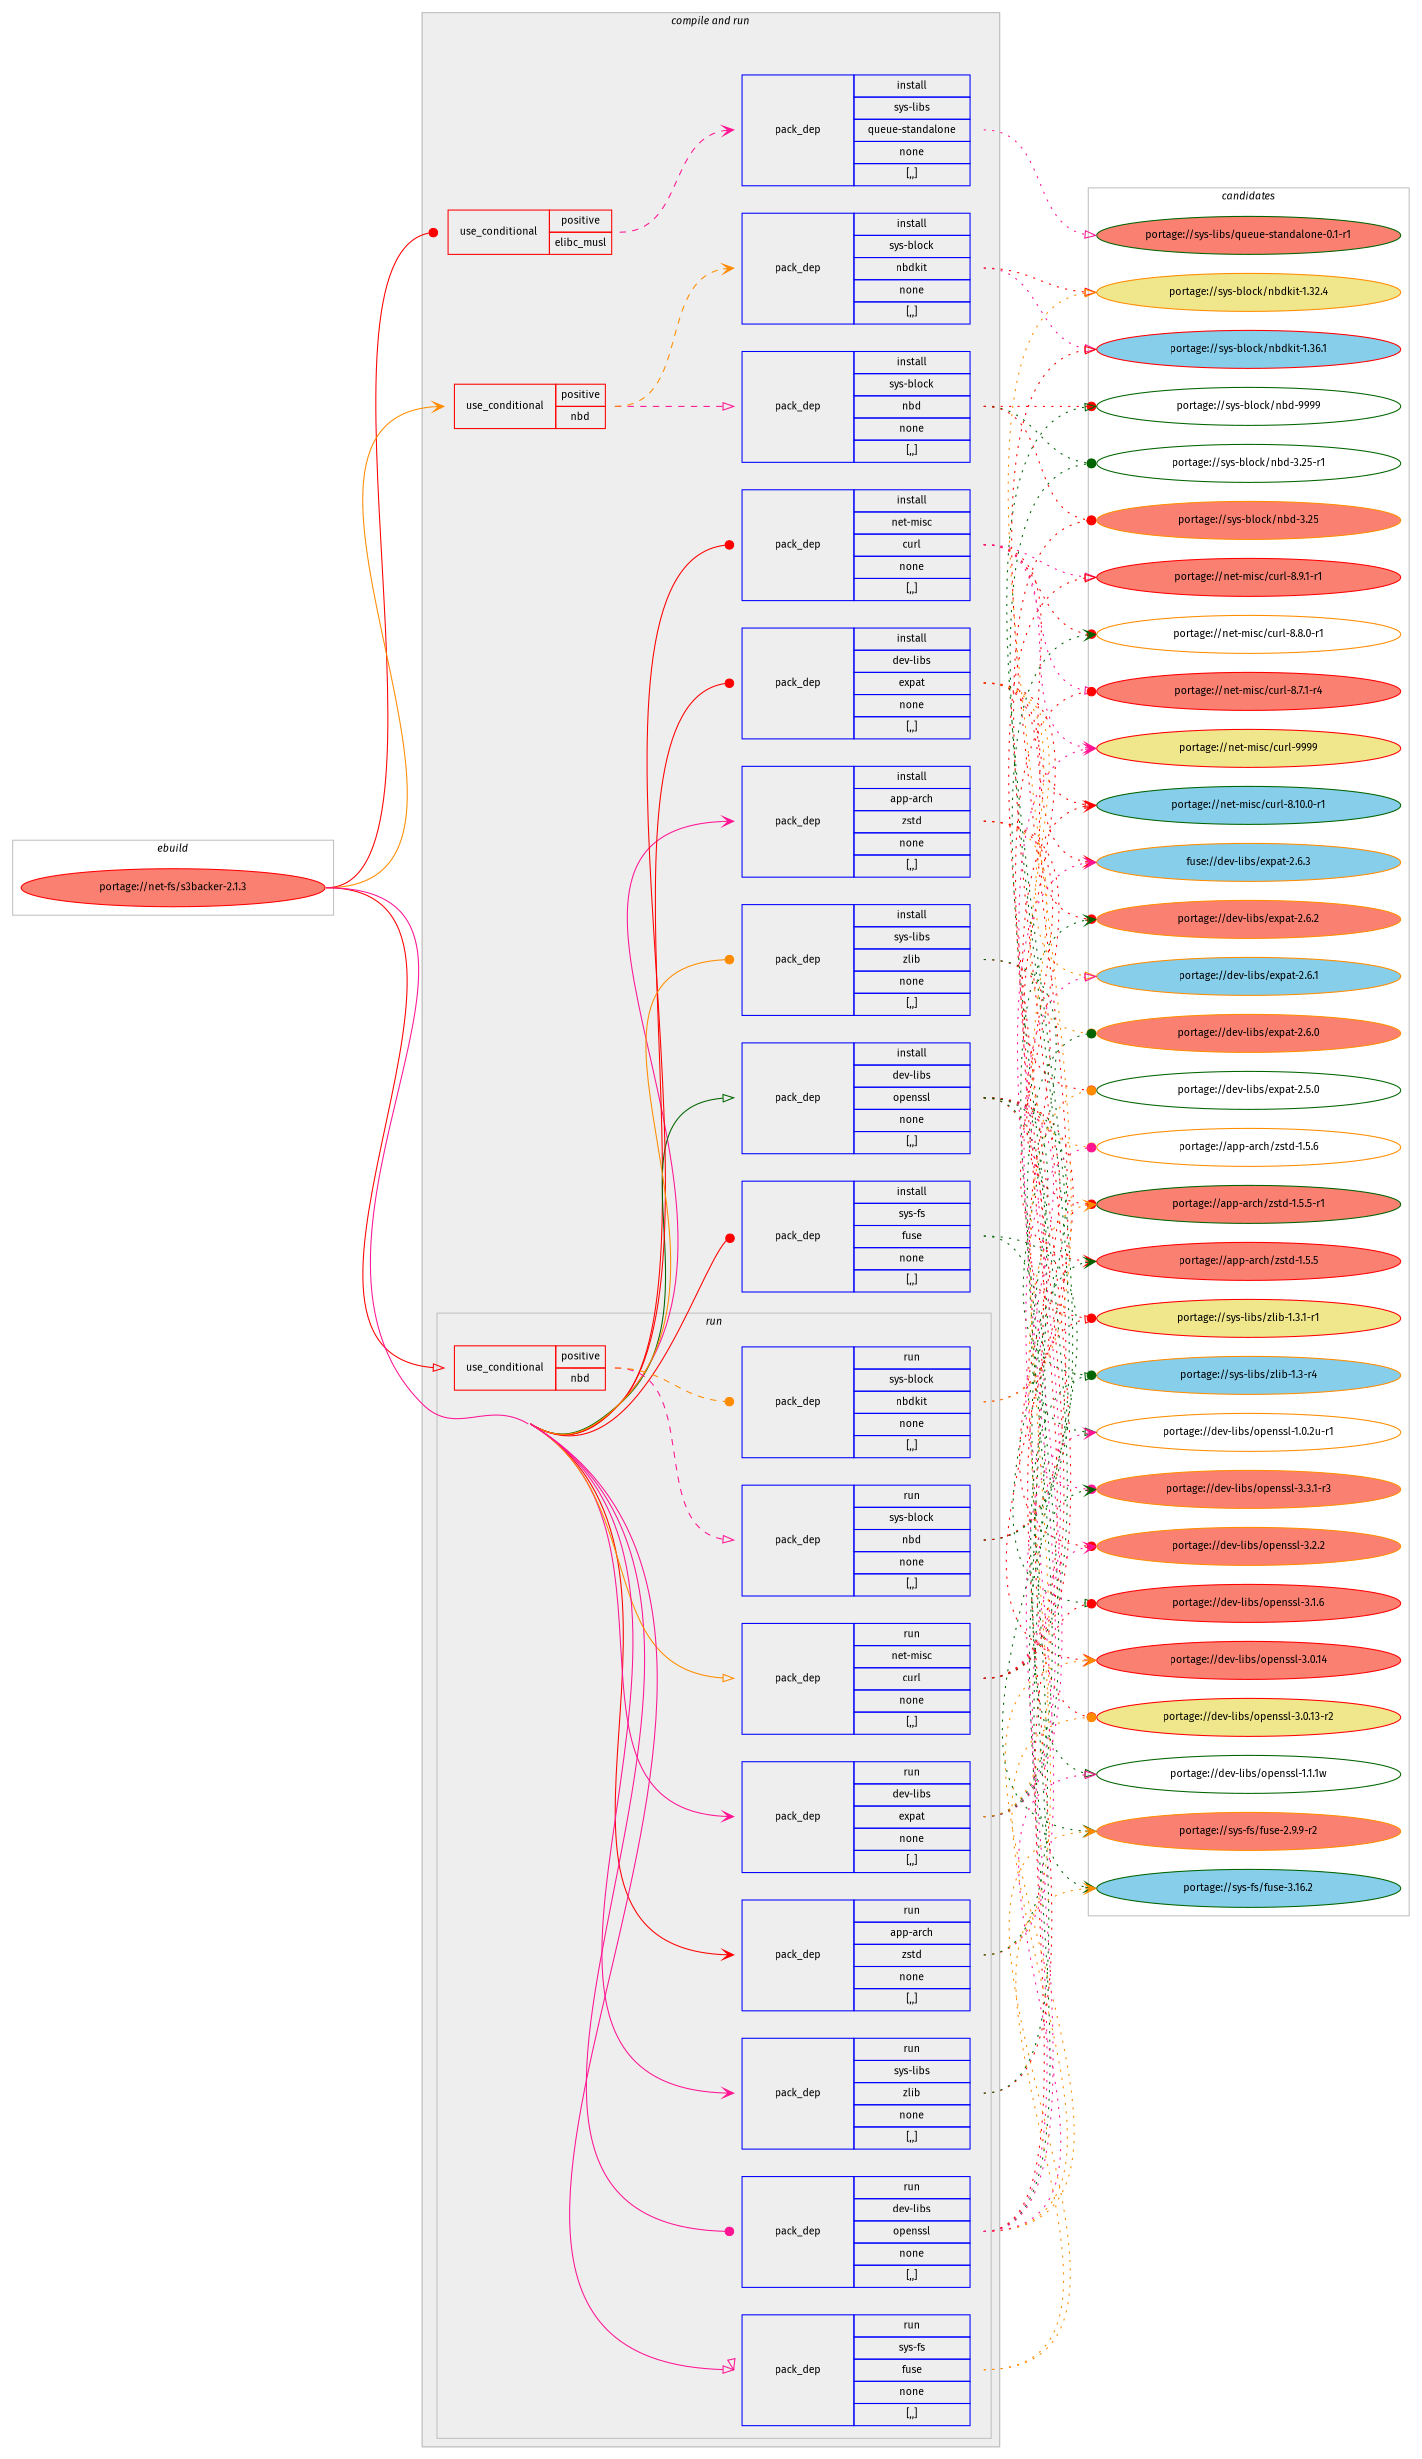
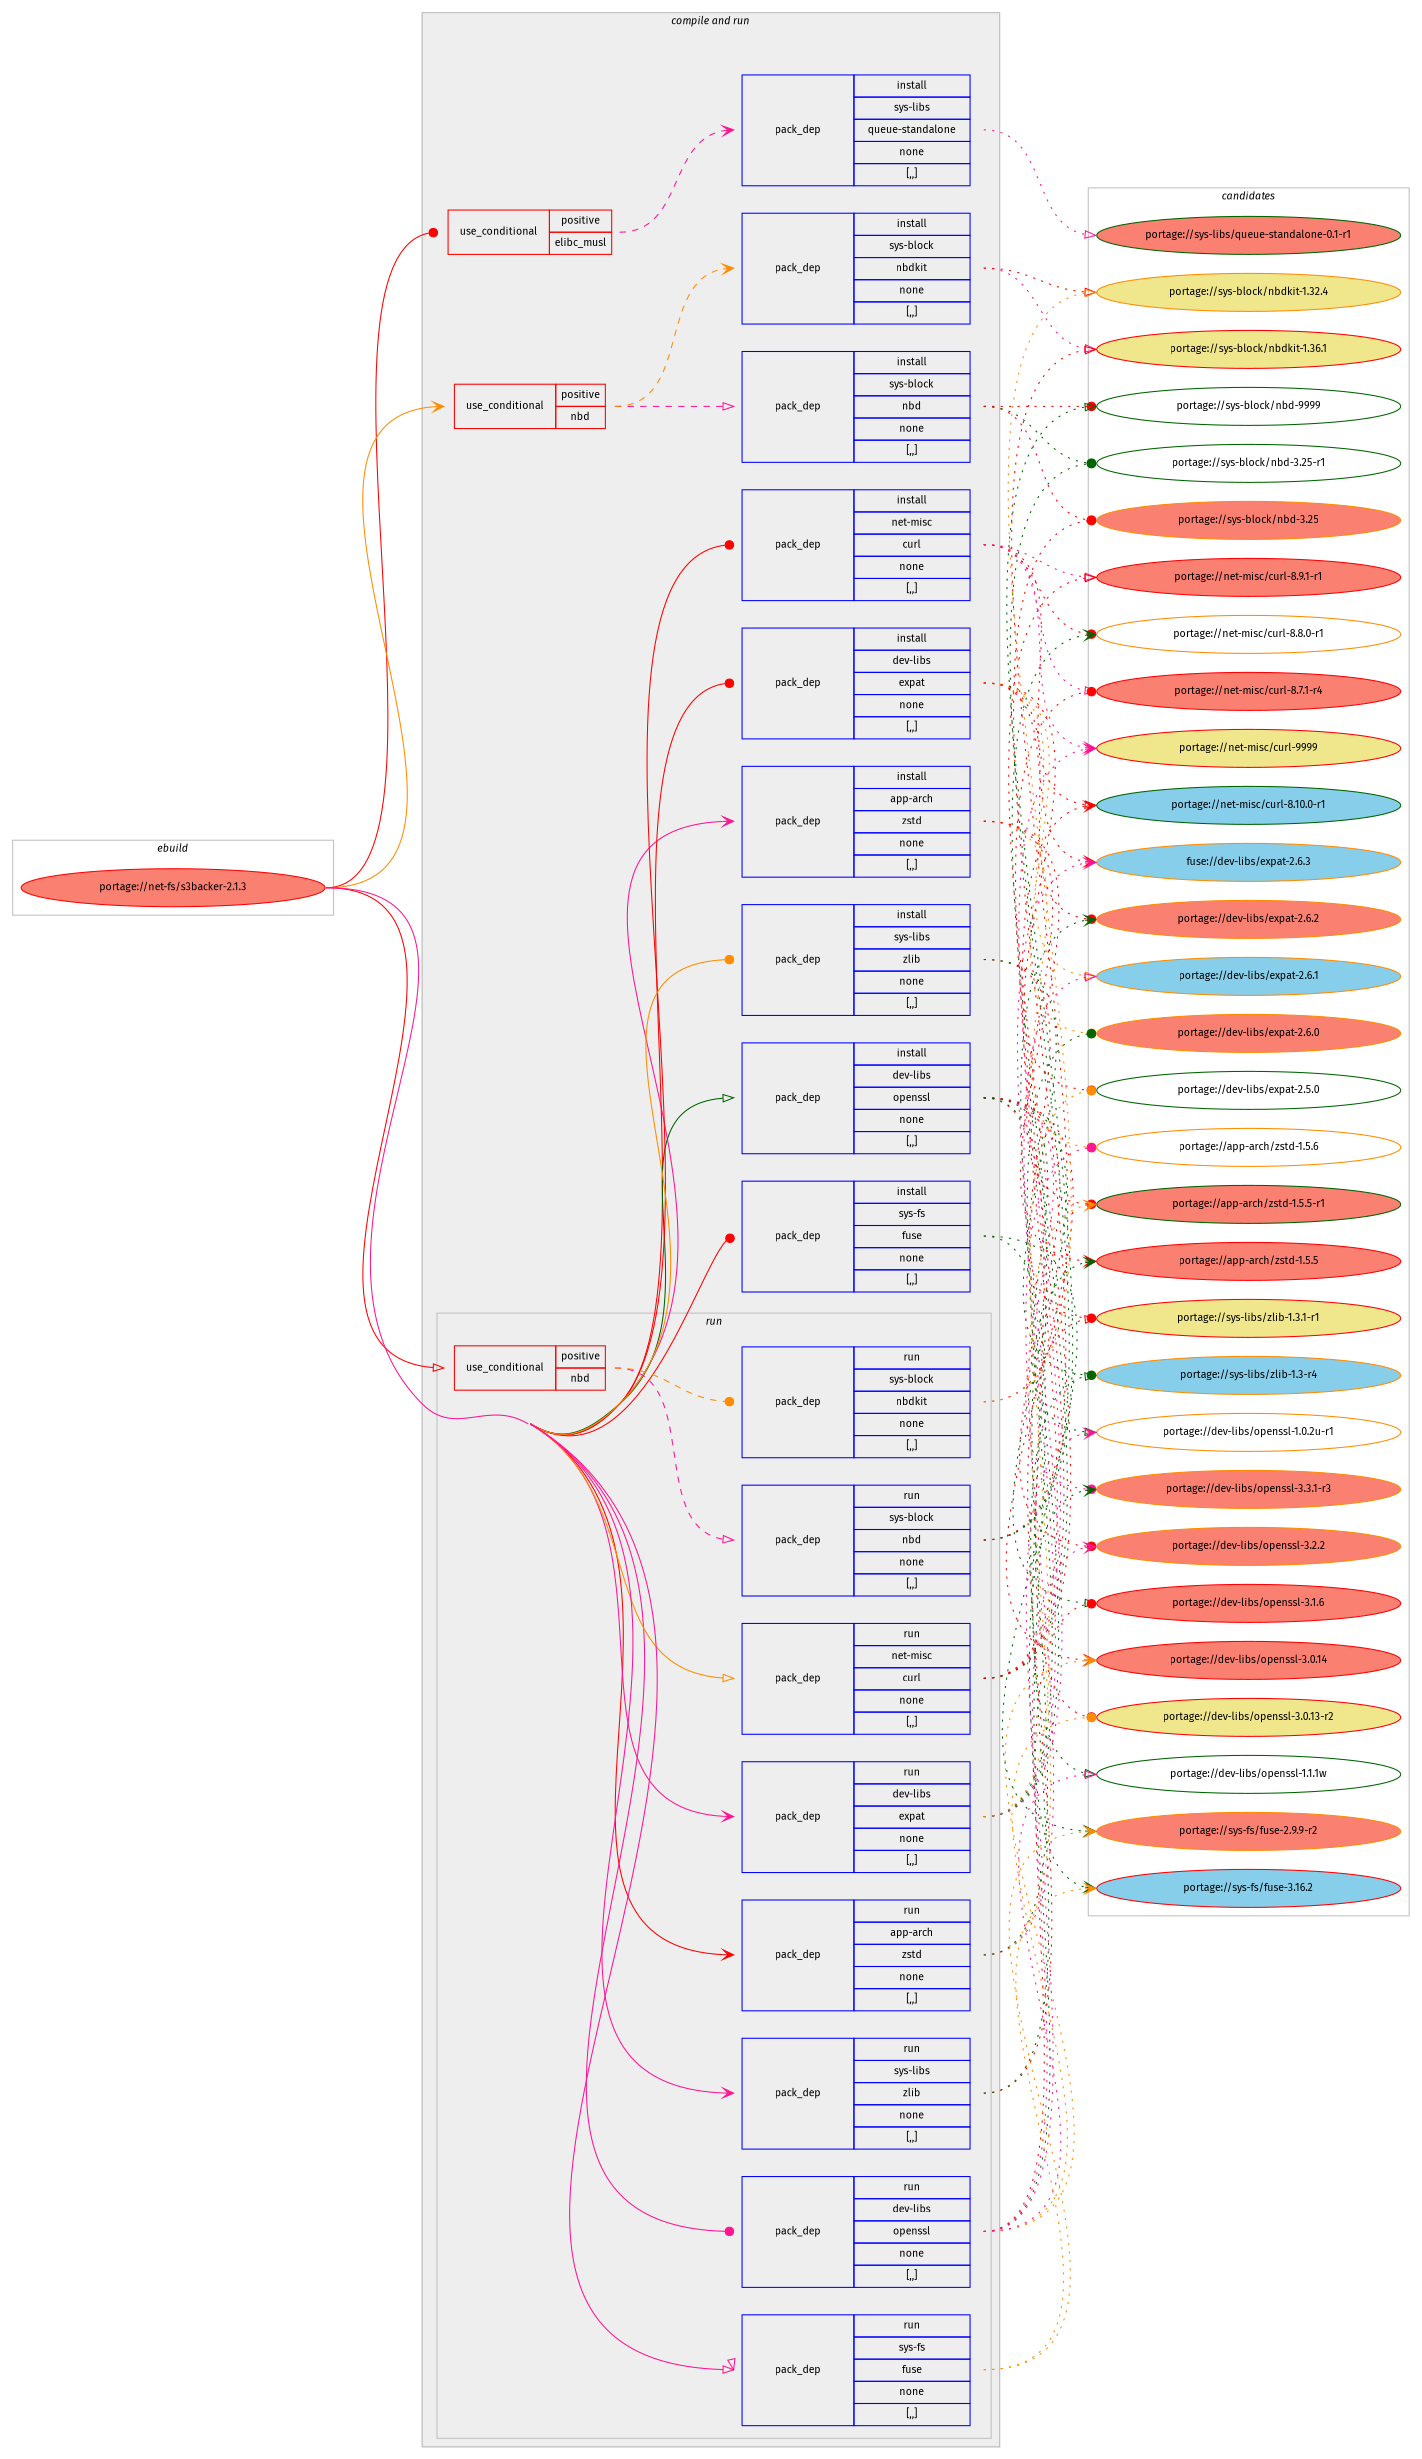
(1249, 349) -> (1249, 349)
(1249, 1888) -> (1249, 1888)
